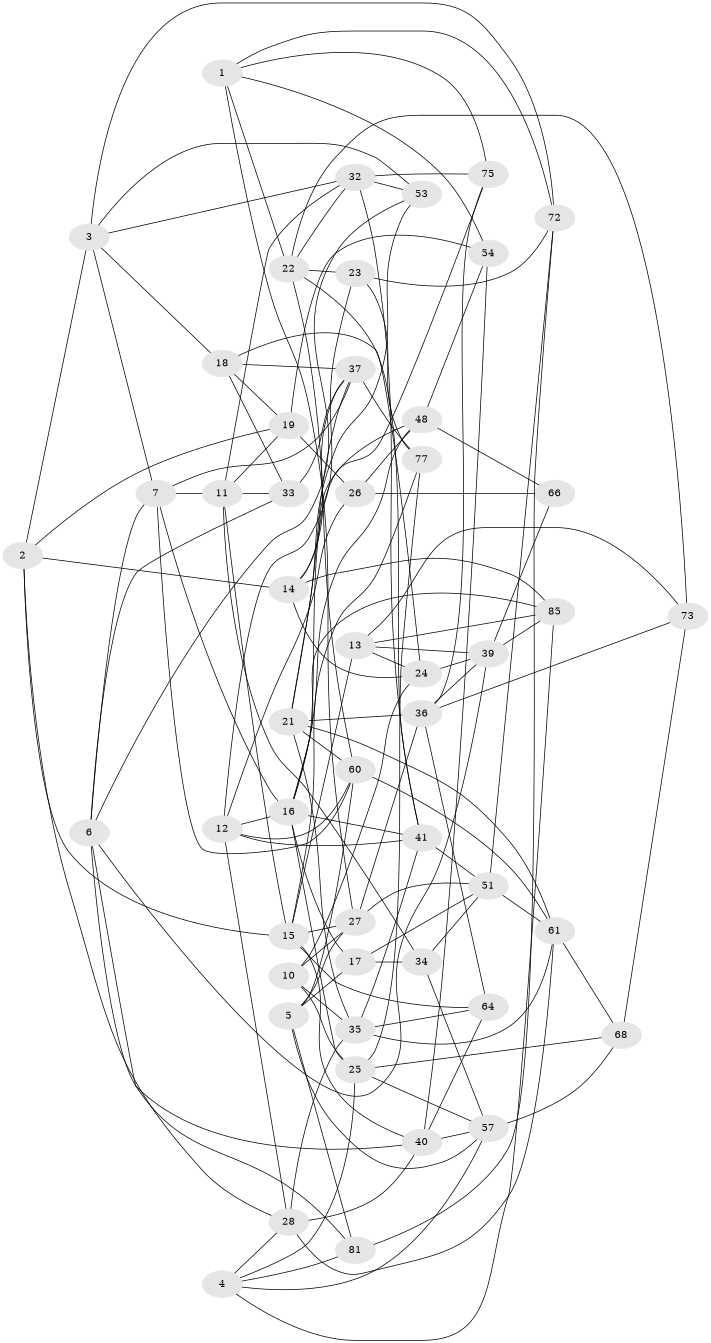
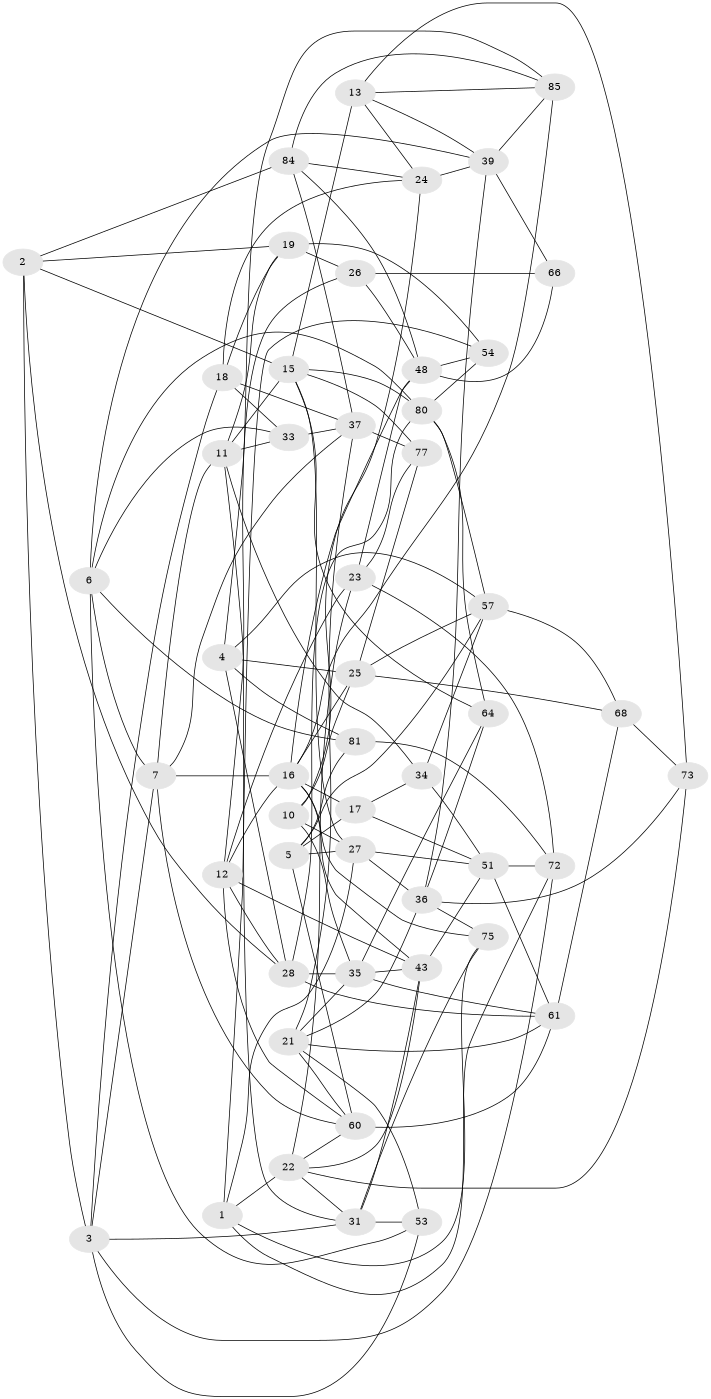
(355, 177) -> (355, 1222)
none -> (382, 472)
(289, 590) -> (289, 161)
(422, 838) -> (422, 968)
(422, 1142) -> (422, 411)
